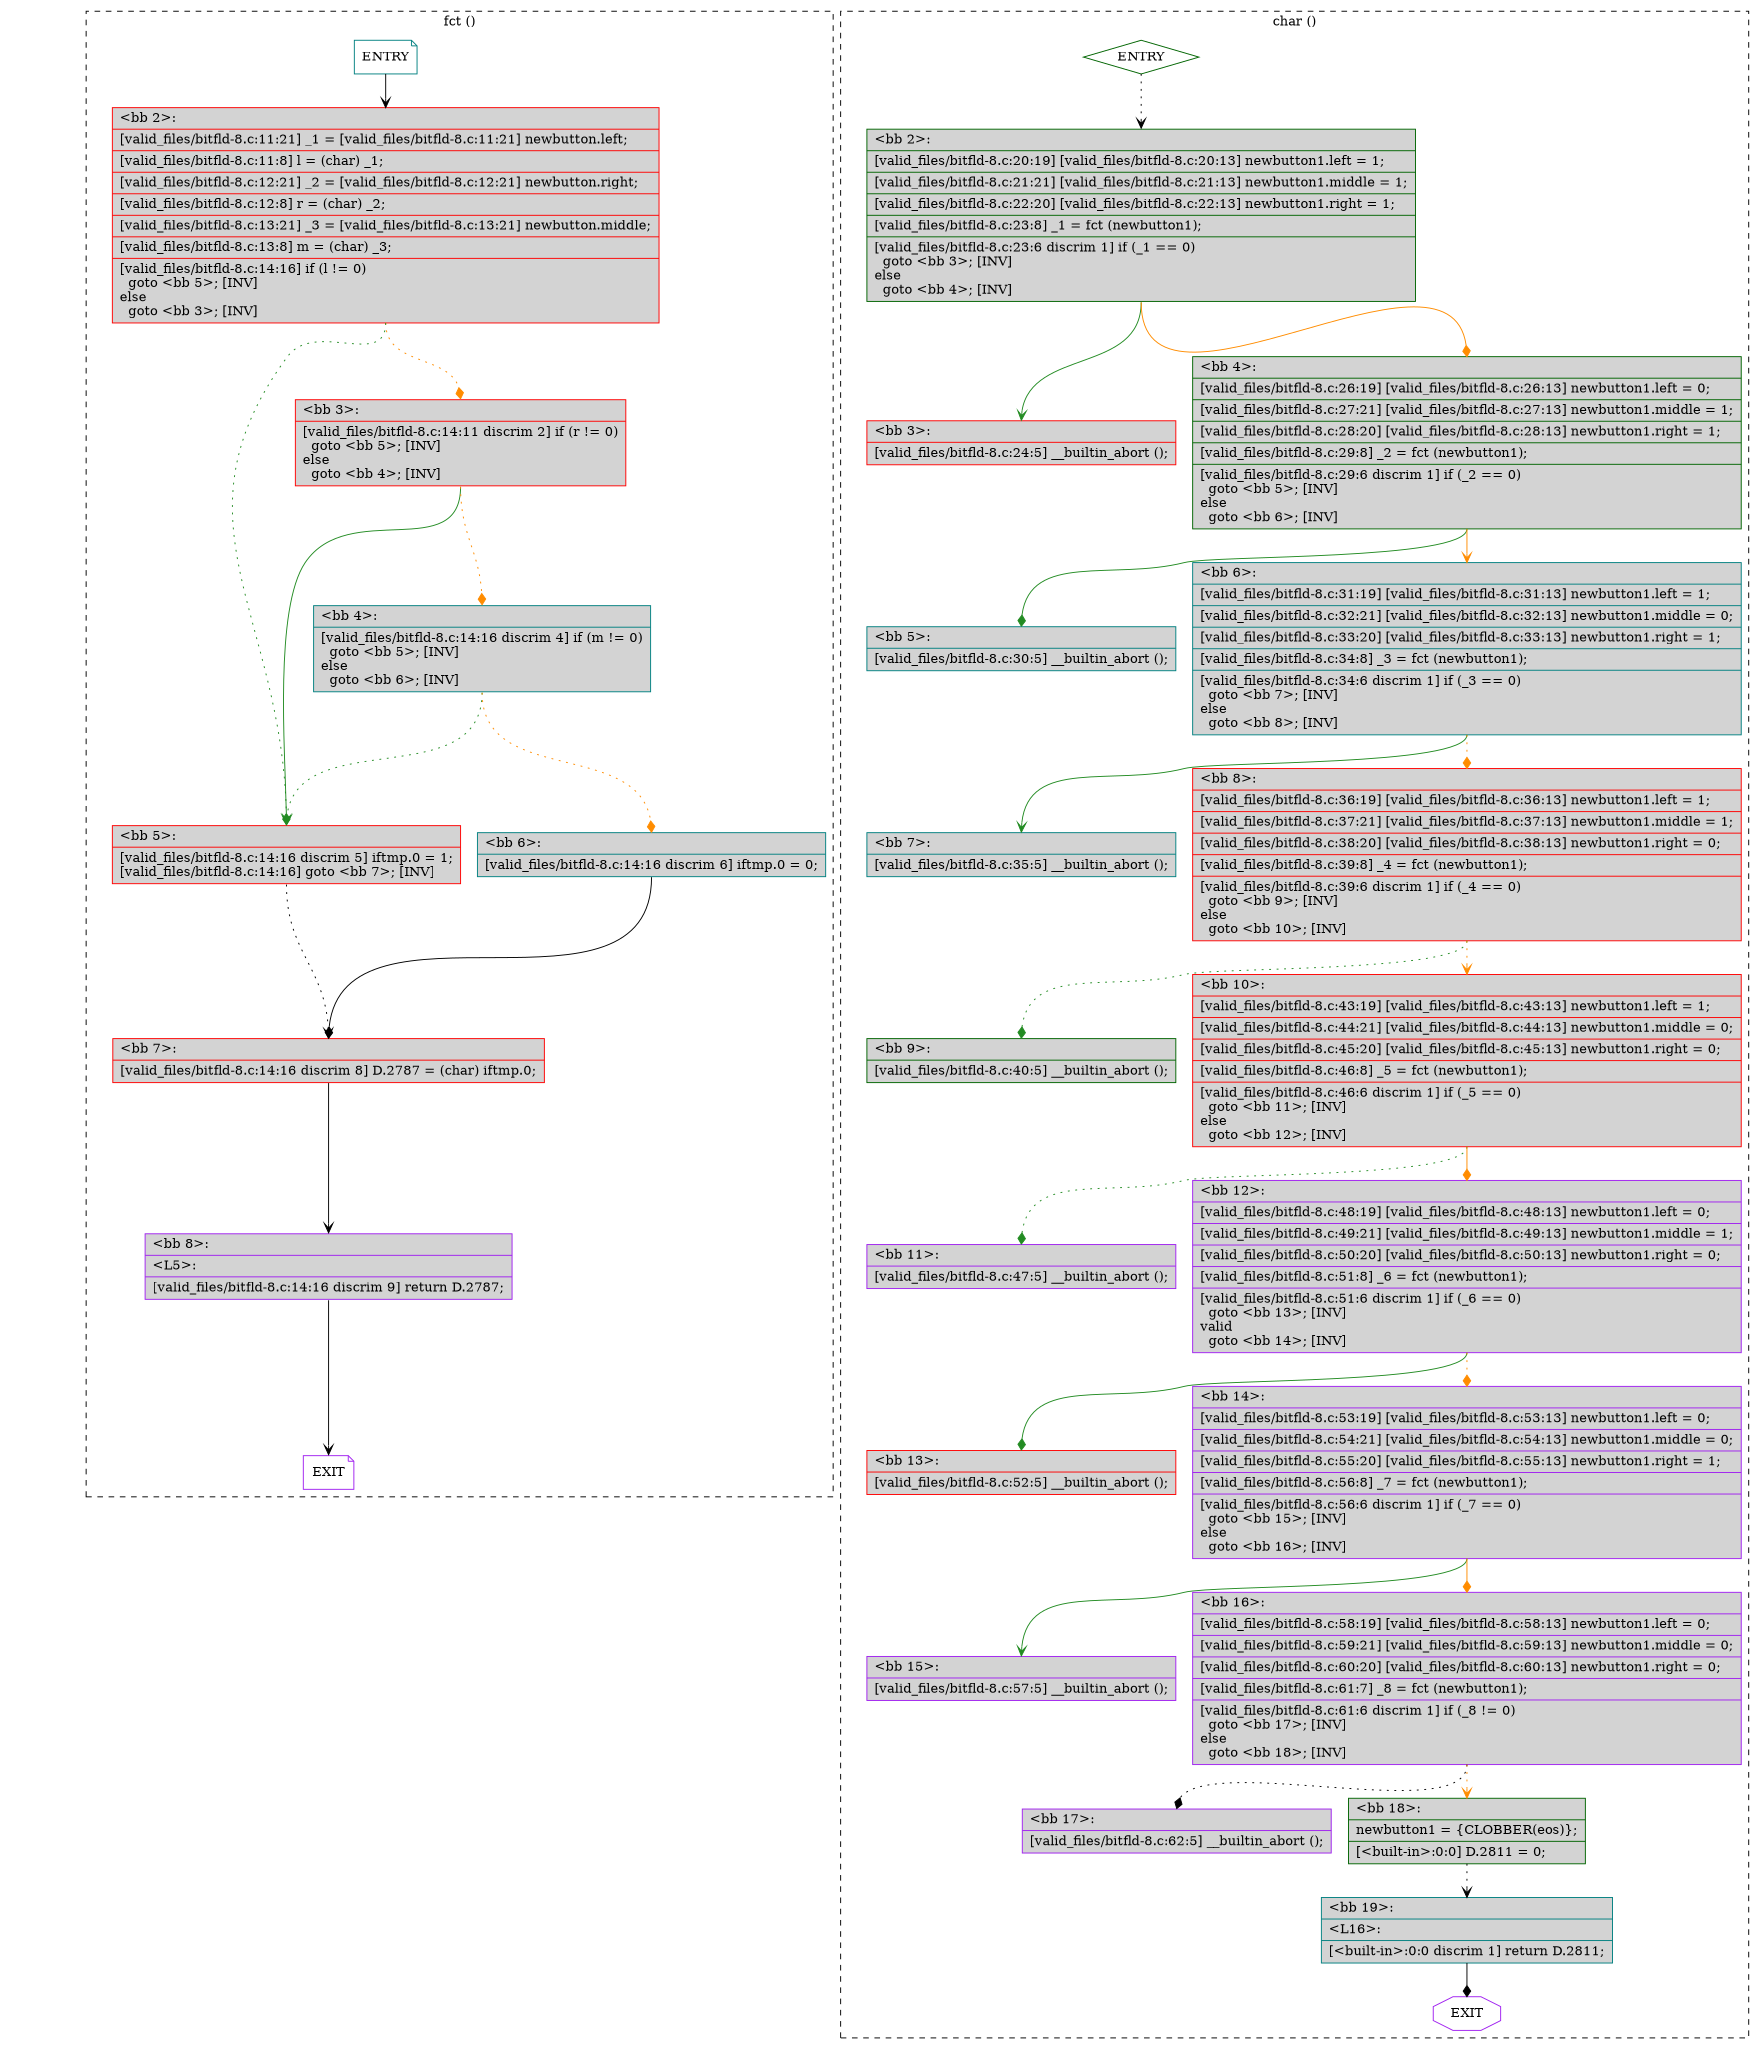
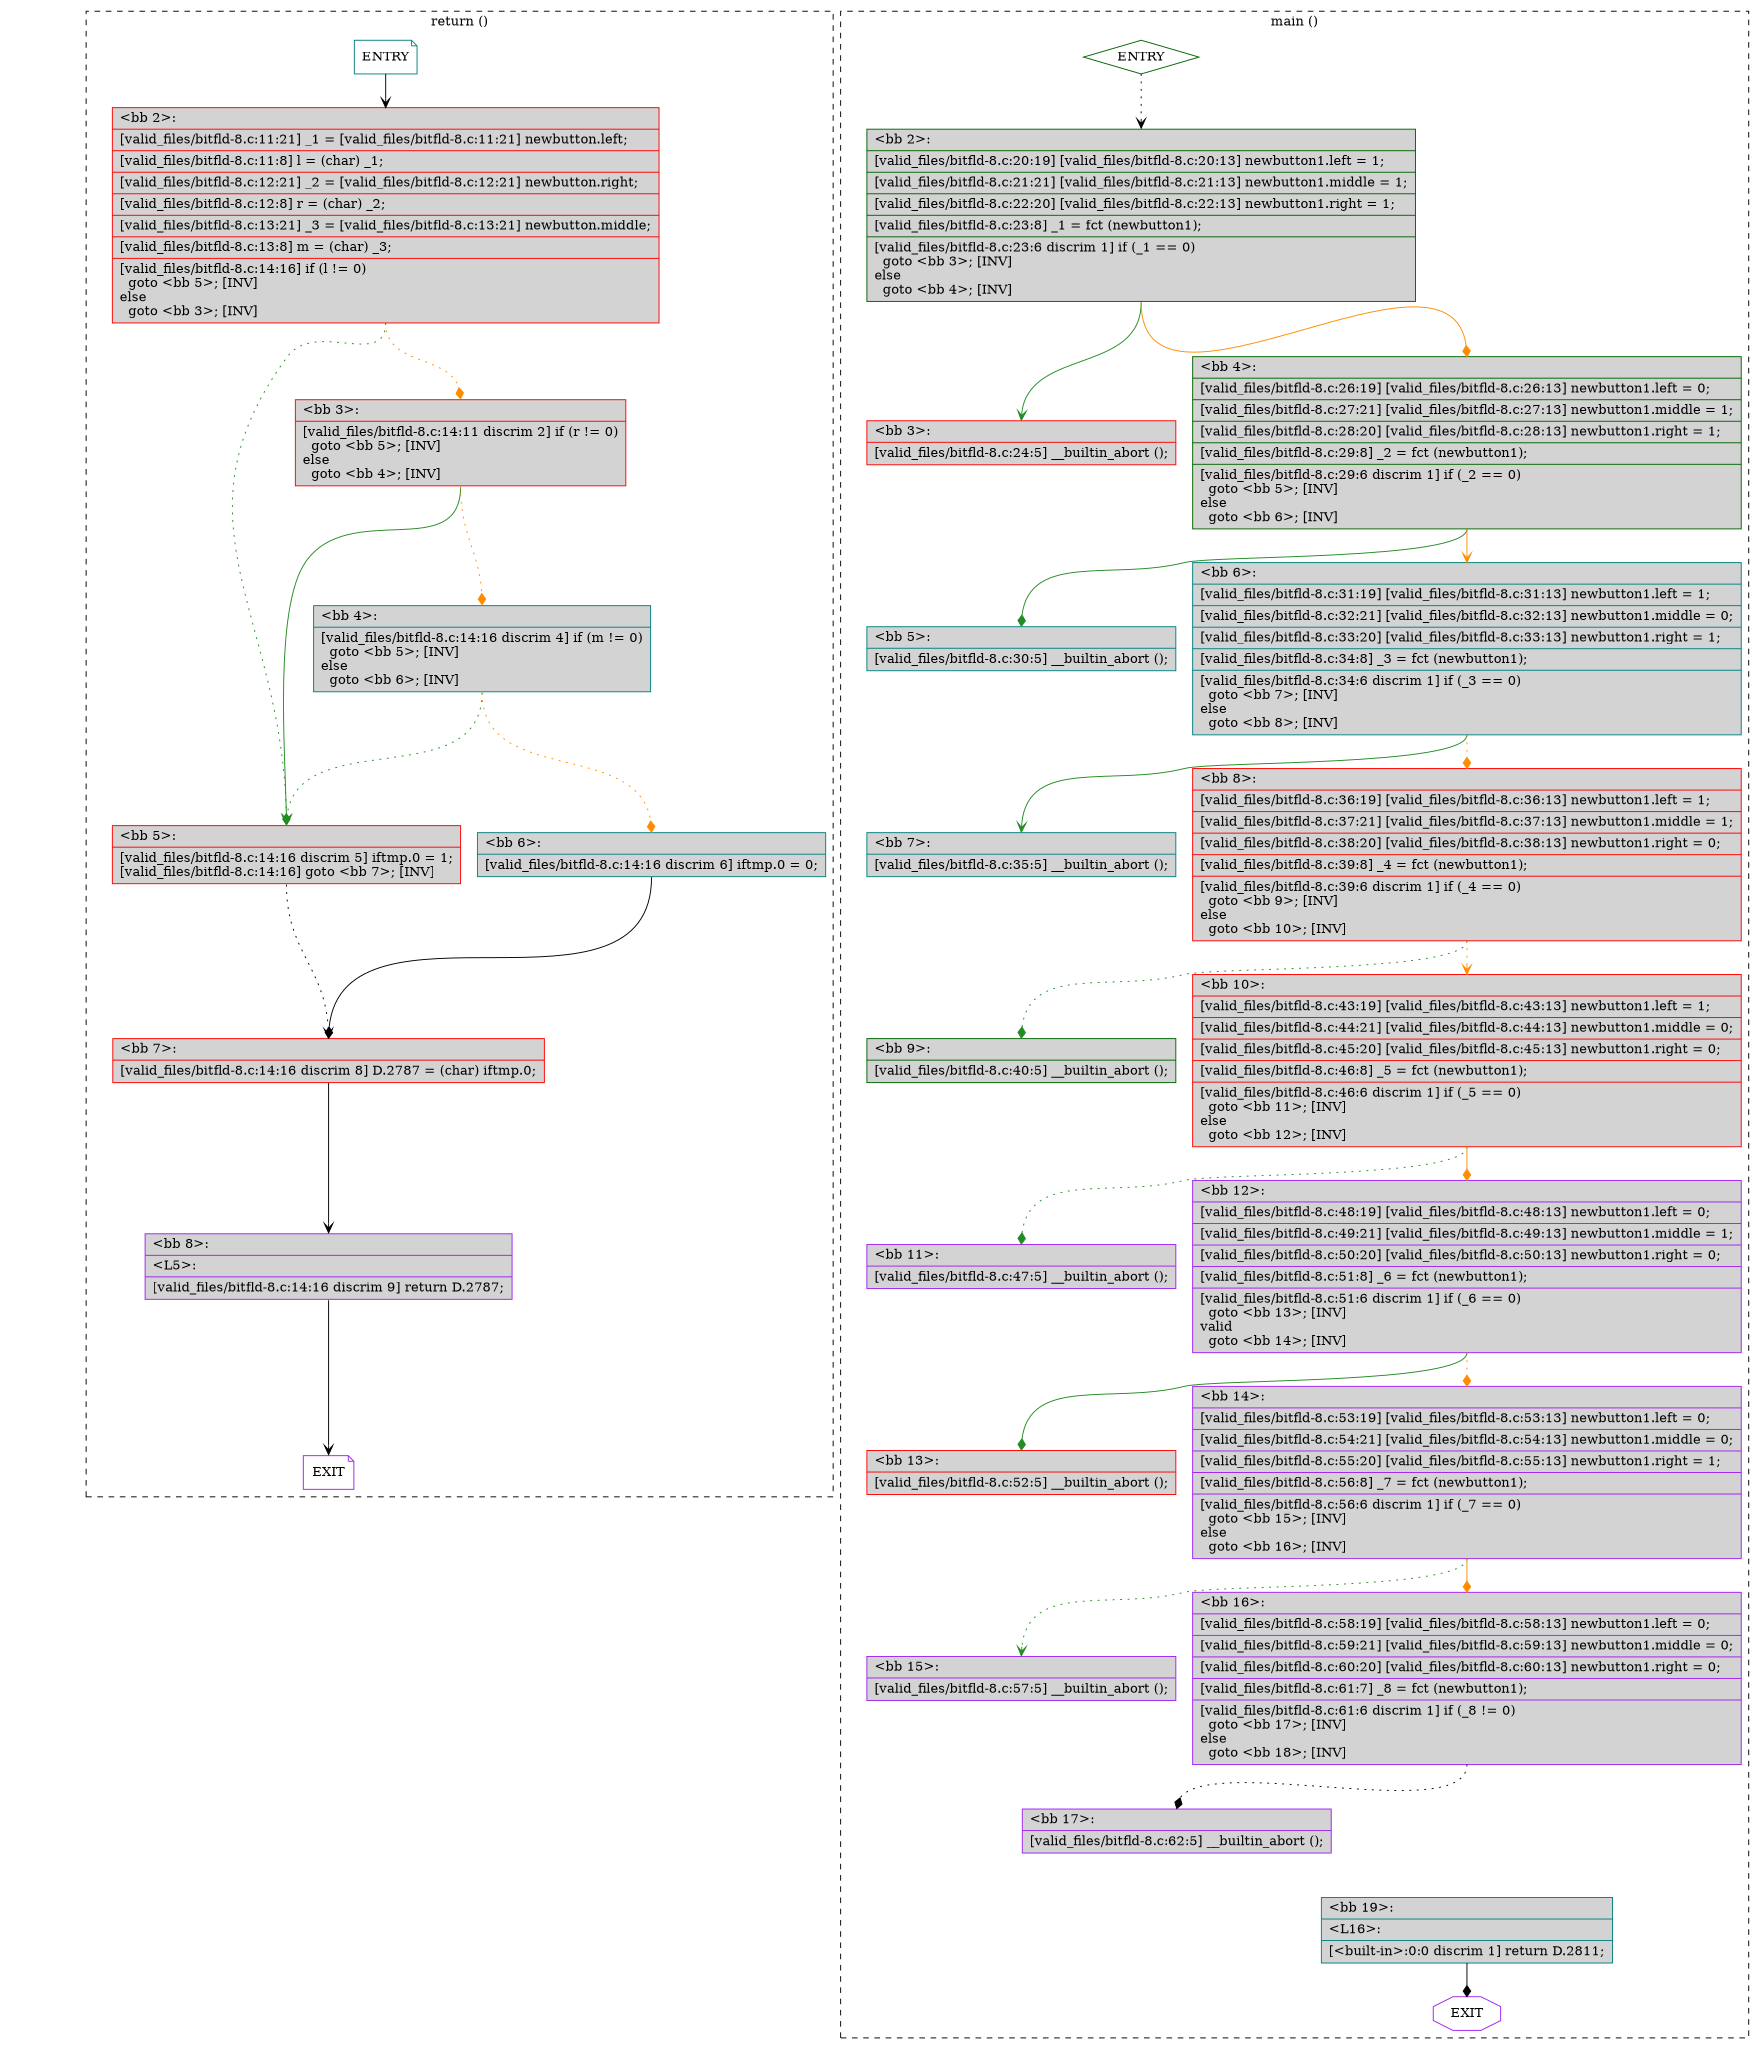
(460, 22) -> (460, 22)
(1295, 22) -> (1295, 22)
(1235, 1589) -> (1235, 1589)
(1467, 1831) -> none
